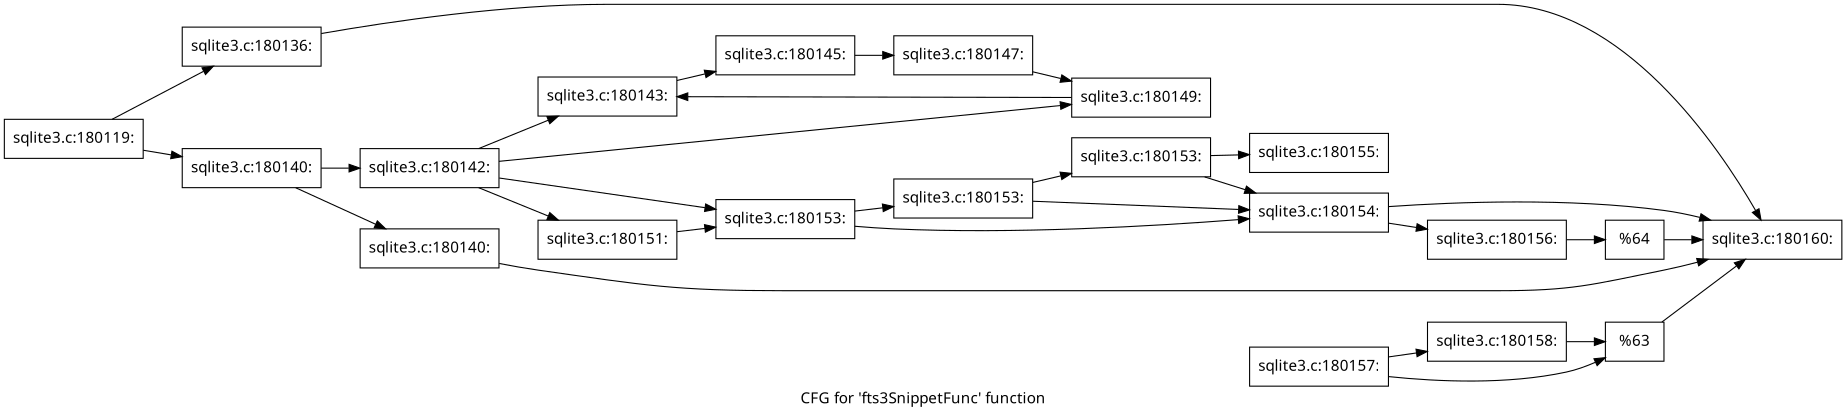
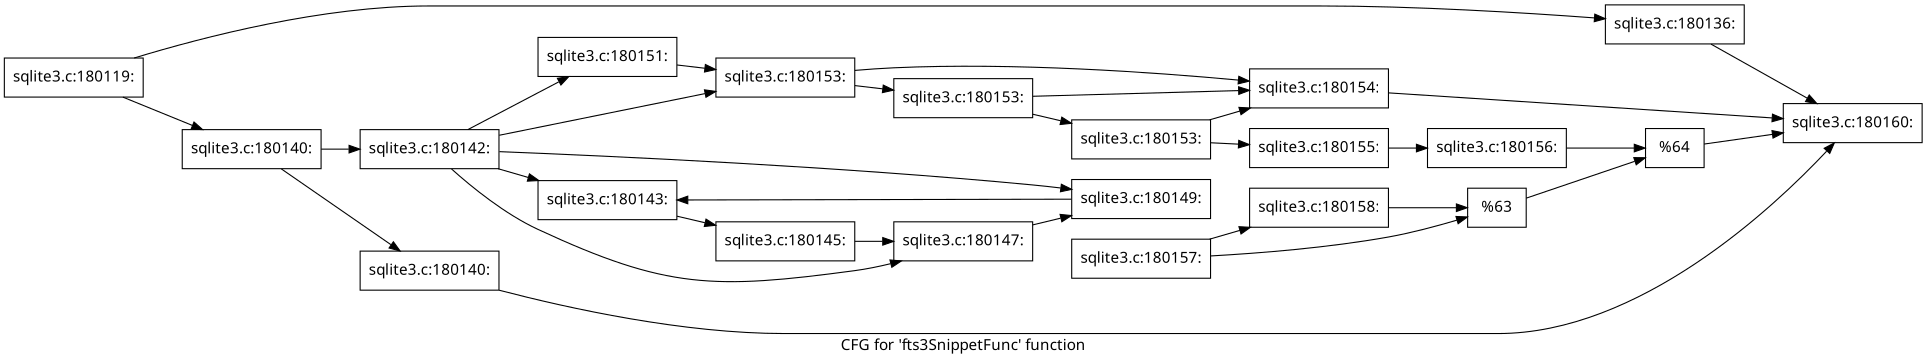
(1402, 225) -> (1402, 148)
none -> (658, 274)
(1699, 294) -> (1580, 180)
